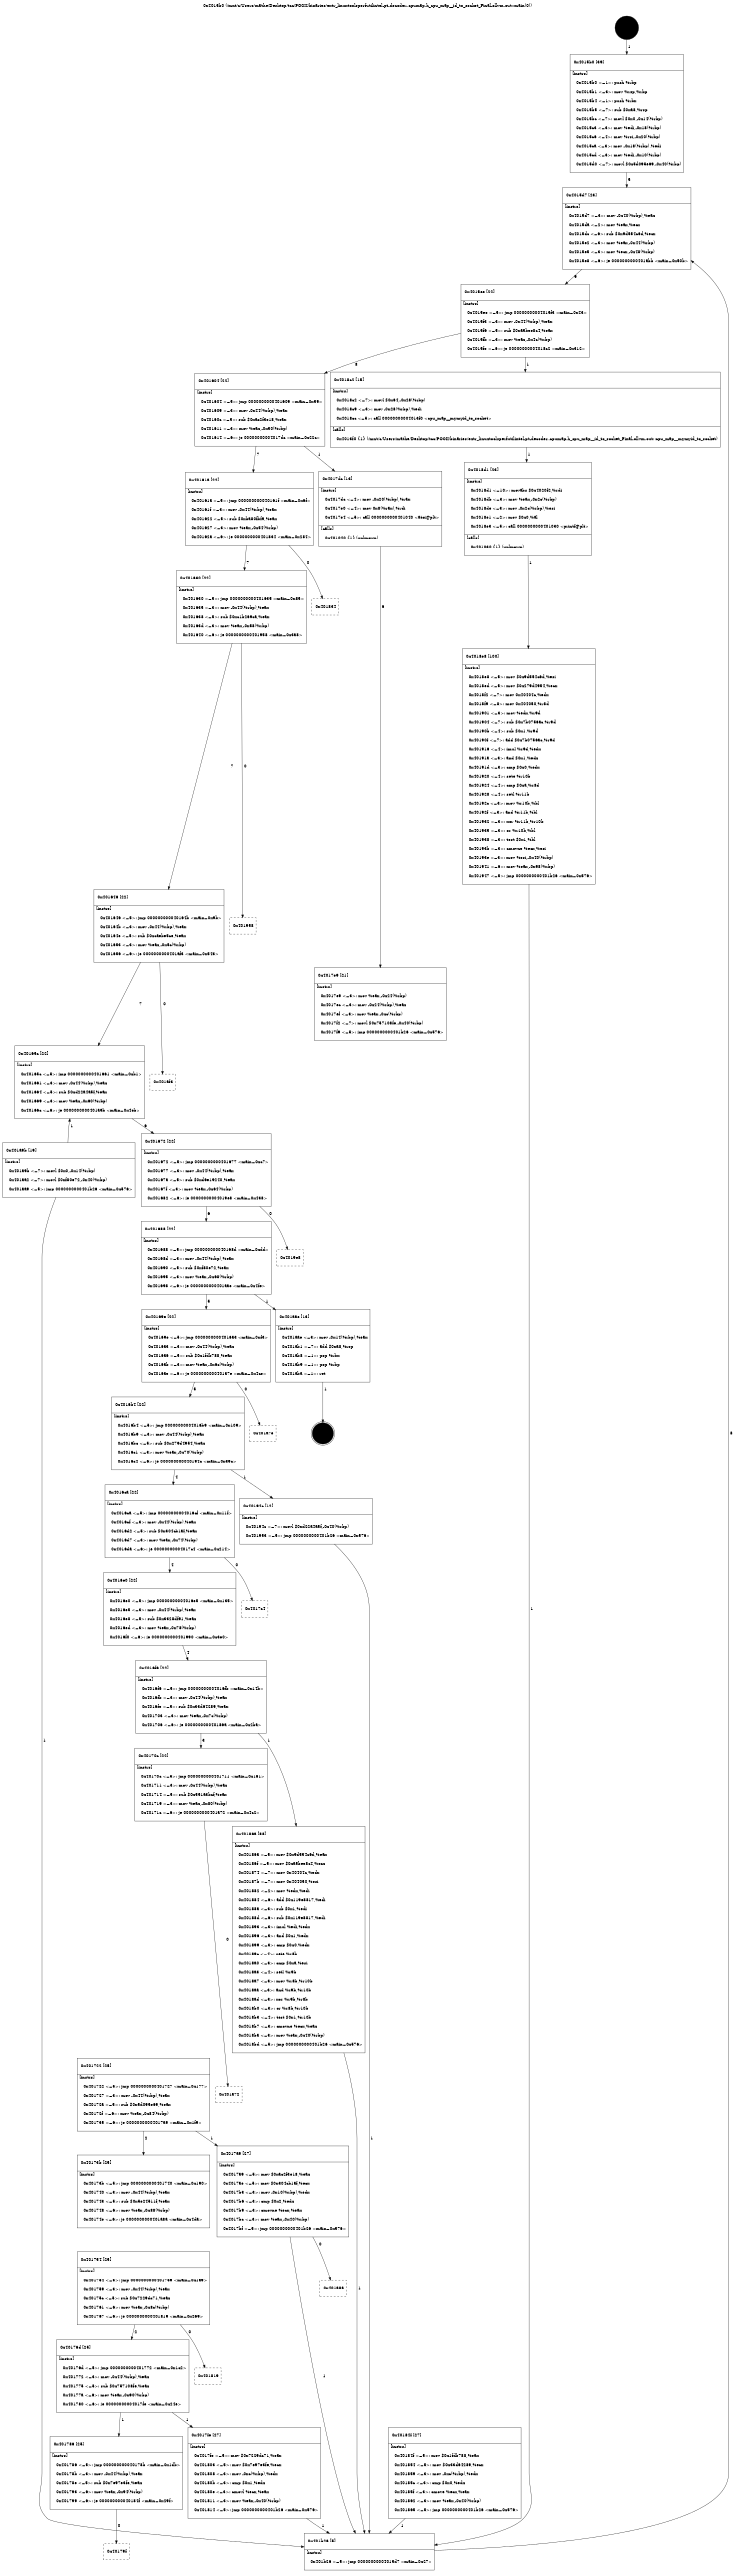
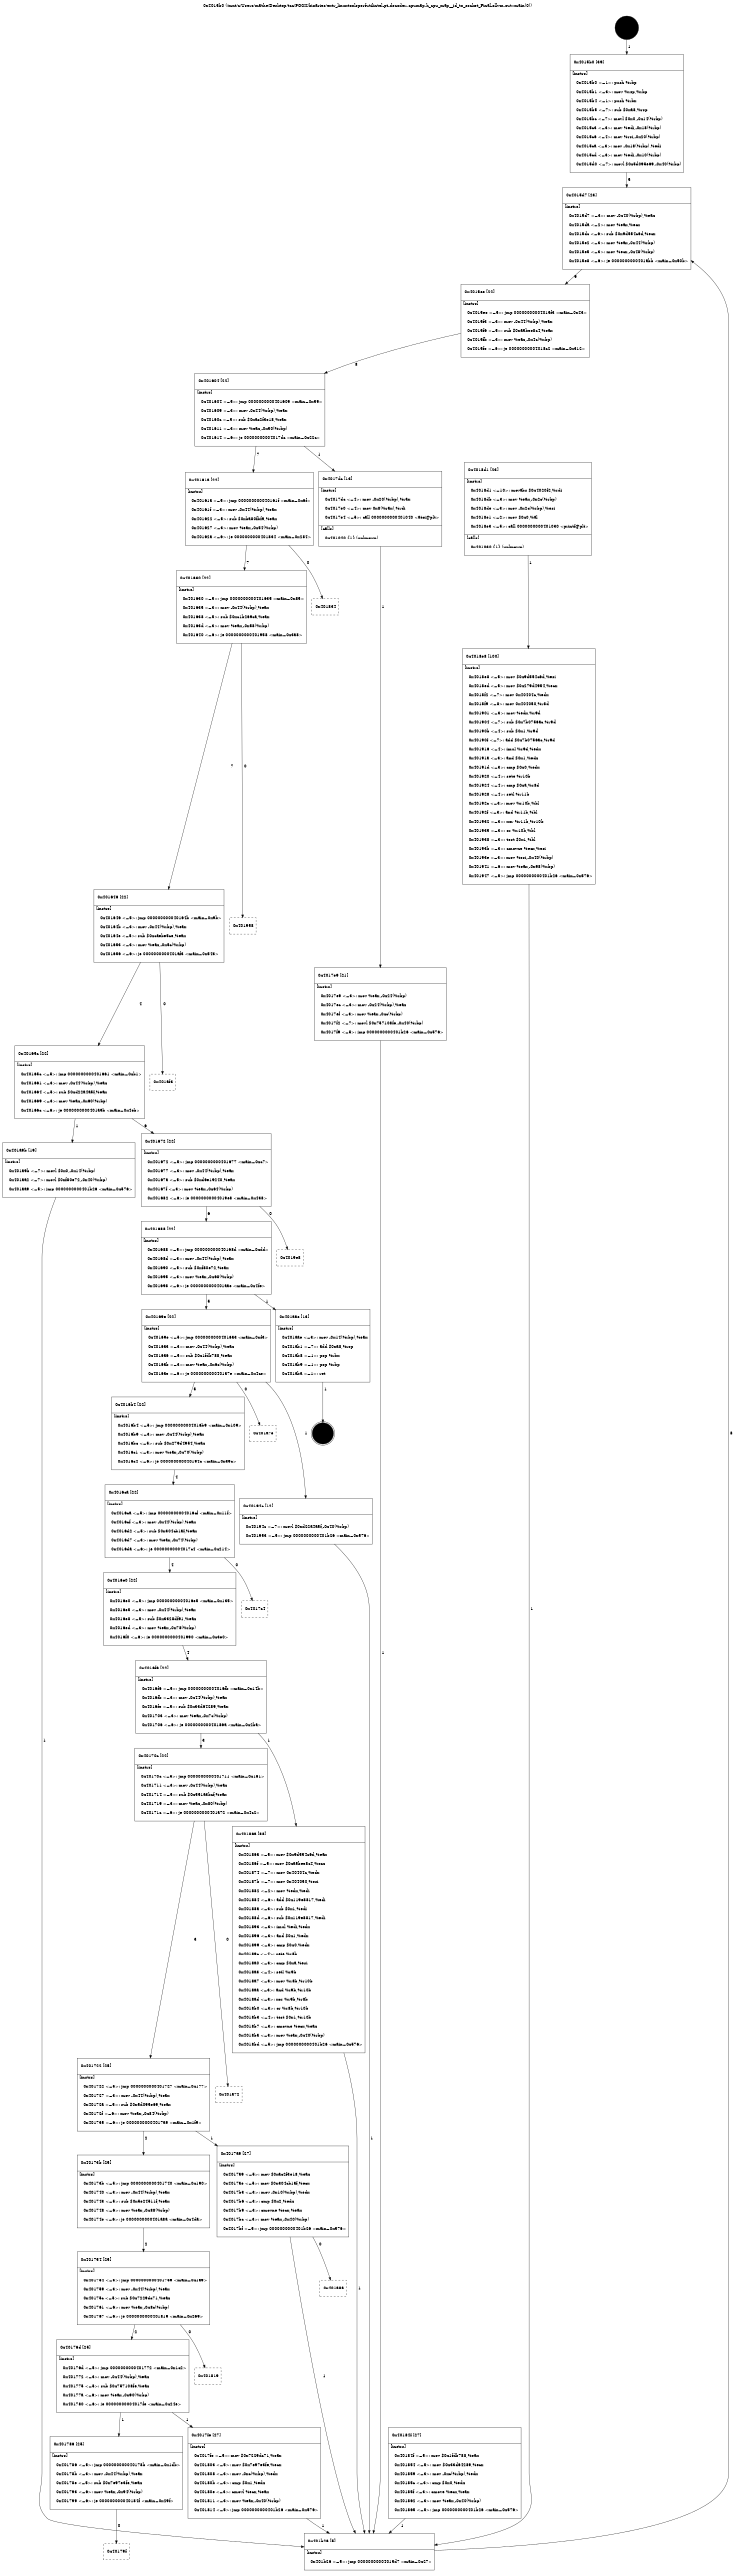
(525, 410) -> none
(382, 607) -> (382, 607)
(140, 1004) -> (140, 1004)
(68, 1132) -> (74, 1129)
(251, 1483) -> (296, 1435)
none -> (380, 1786)
none -> (173, 1938)
none -> (144, 2238)
